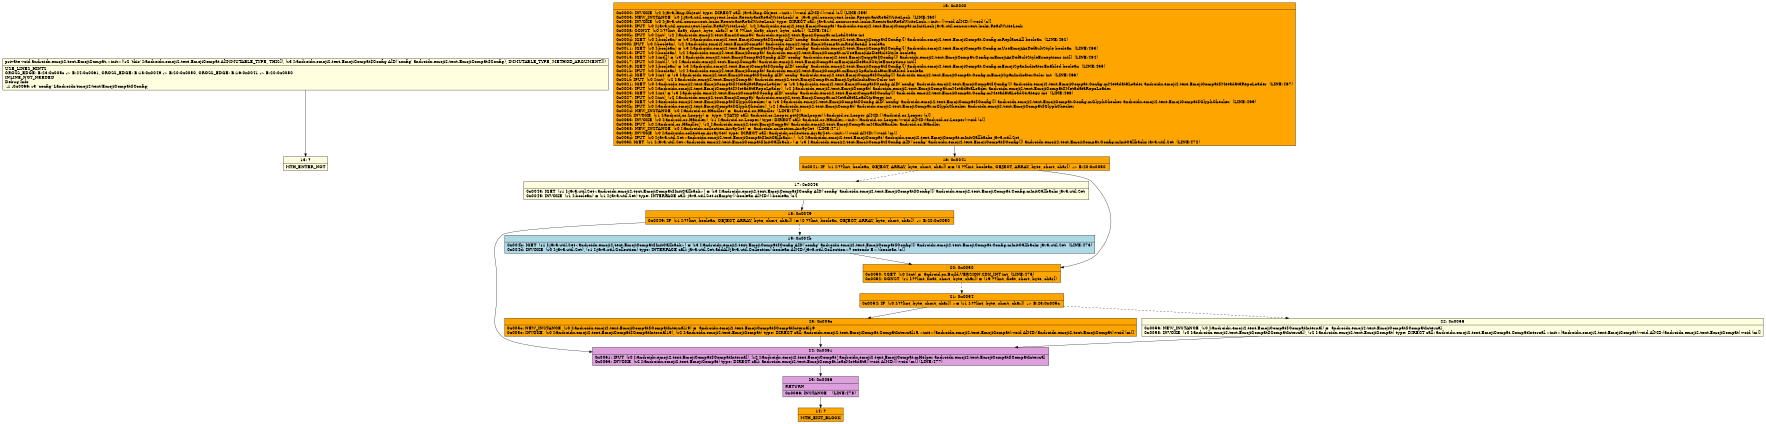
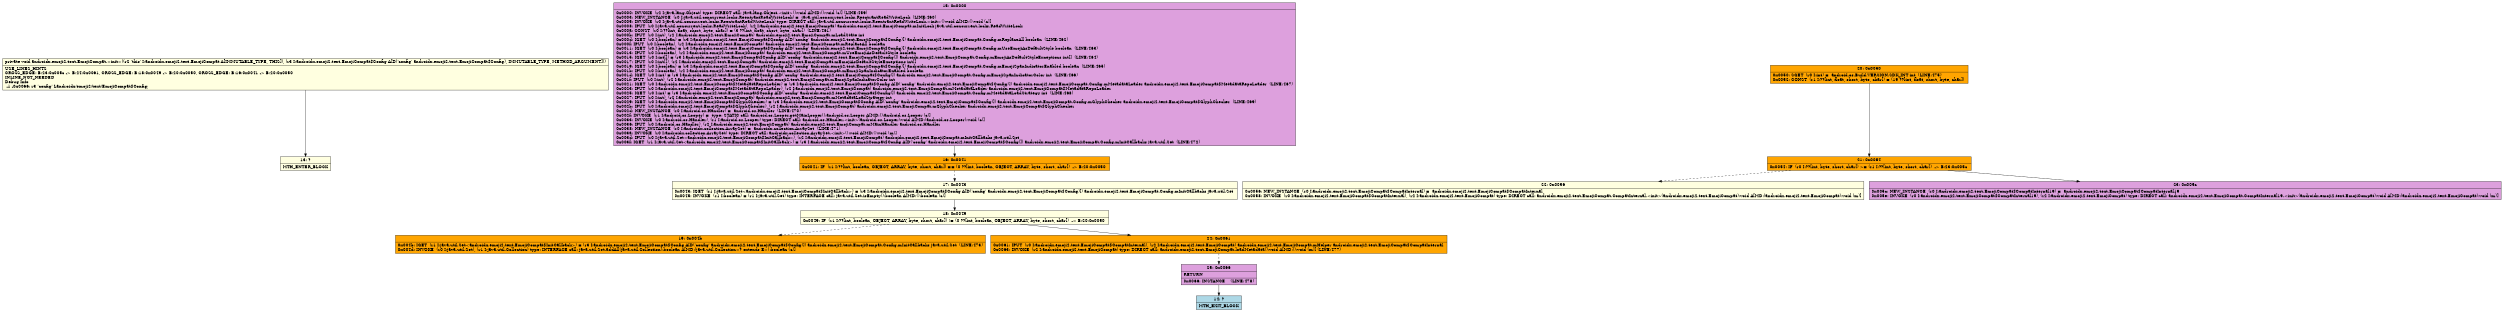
(955, 74) -> (955, 74)
(306, 167) -> (306, 167)
(1109, 208) -> none
(800, 217) -> (955, 217)
(800, 244) -> (690, 244)
(879, 259) -> none
(962, 287) -> (1869, 119)
(821, 327) -> (2185, 191)
(821, 340) -> none
(1138, 342) -> none
(821, 356) -> (1219, 244)
(821, 369) -> (1219, 257)
(821, 415) -> (1219, 303)
